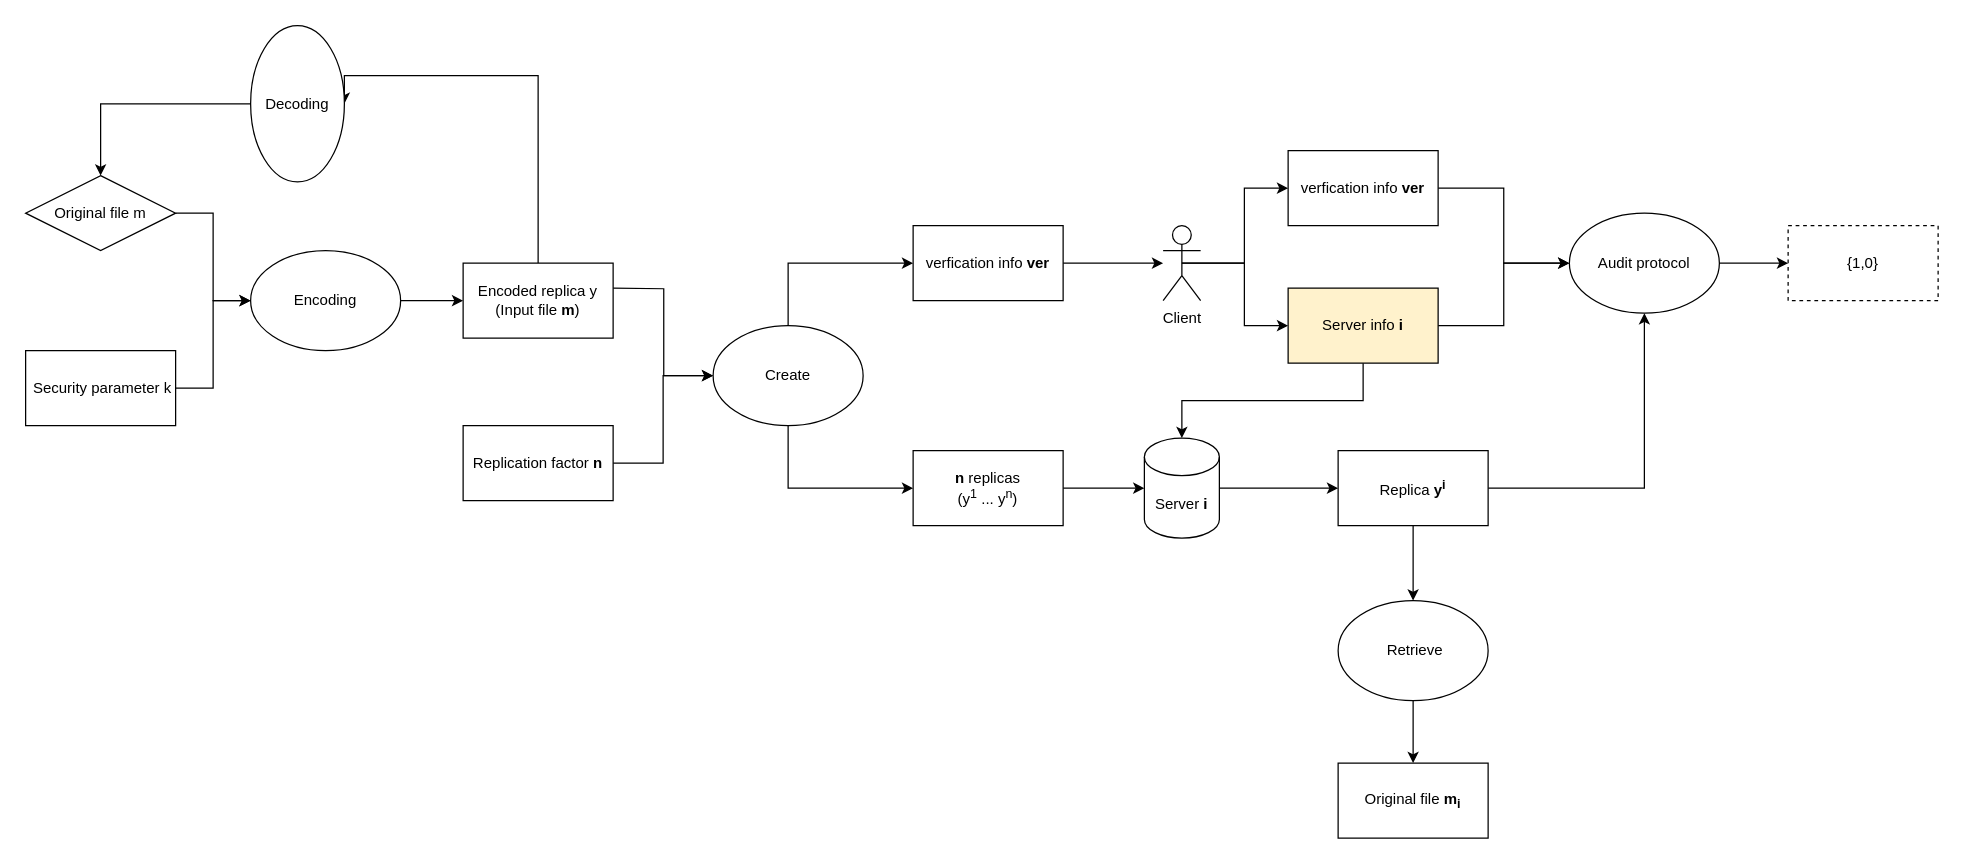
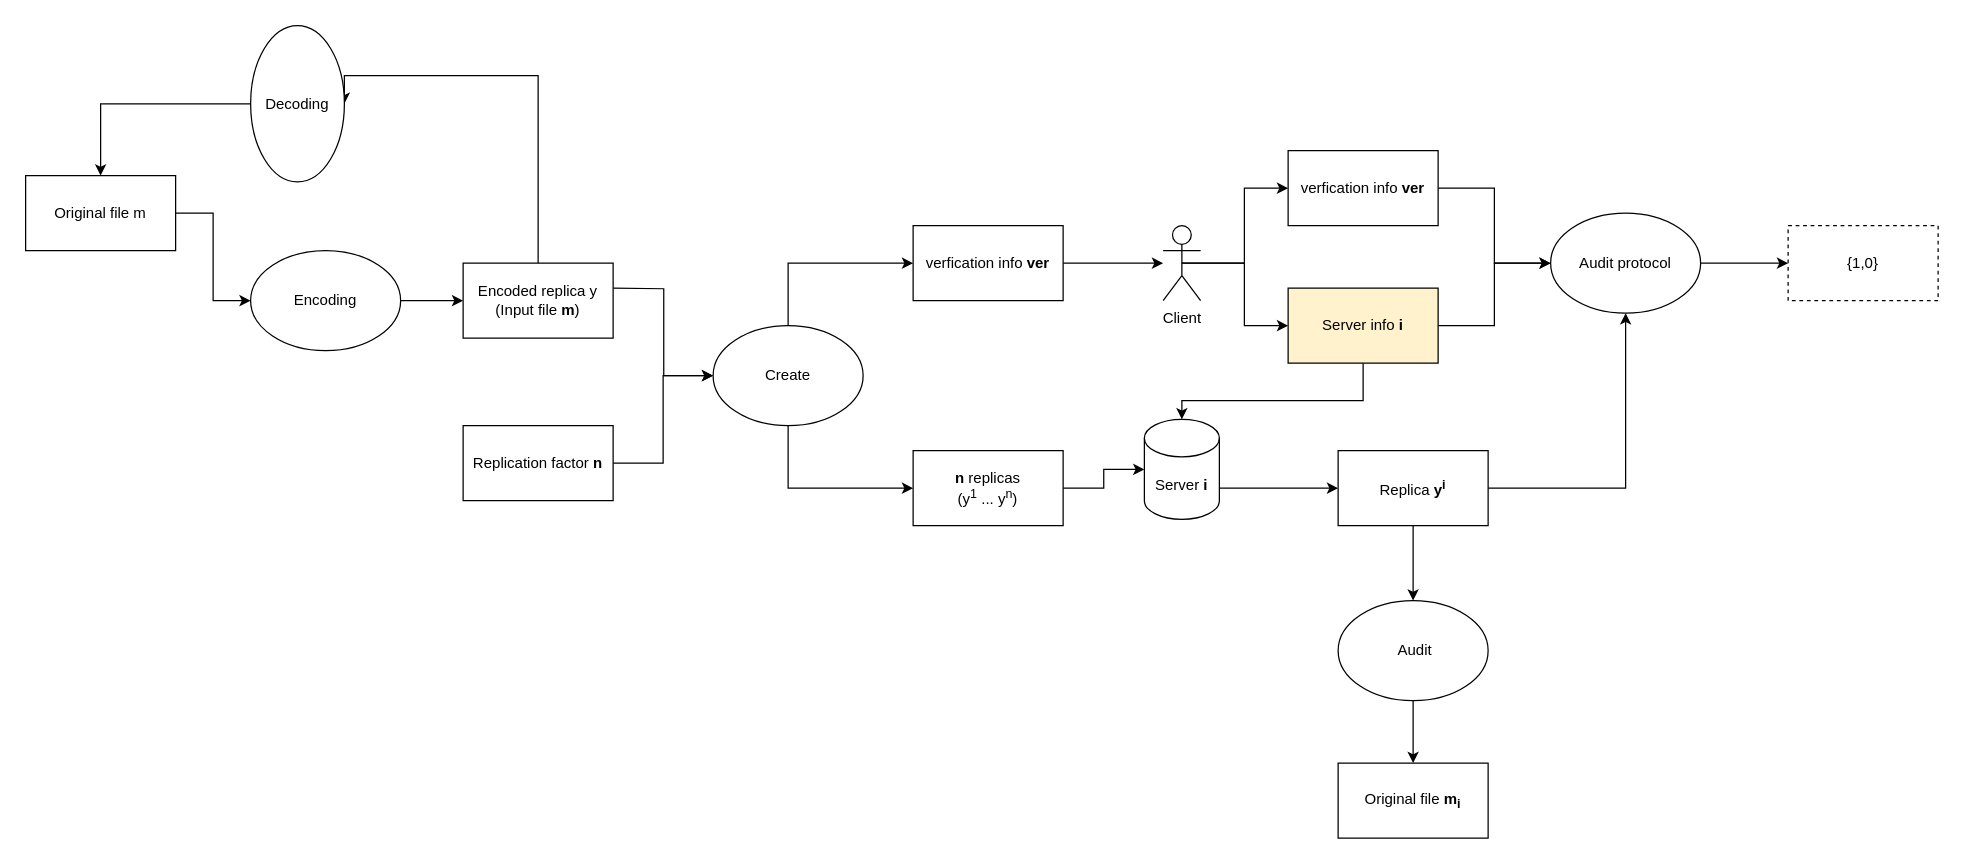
(101, 213) -> (101, 213)
(1644, 263) -> (1626, 263)
(213, 364) -> none
(101, 388) -> none
(1182, 488) -> (1182, 469)
(1413, 651) -> (1413, 651)
